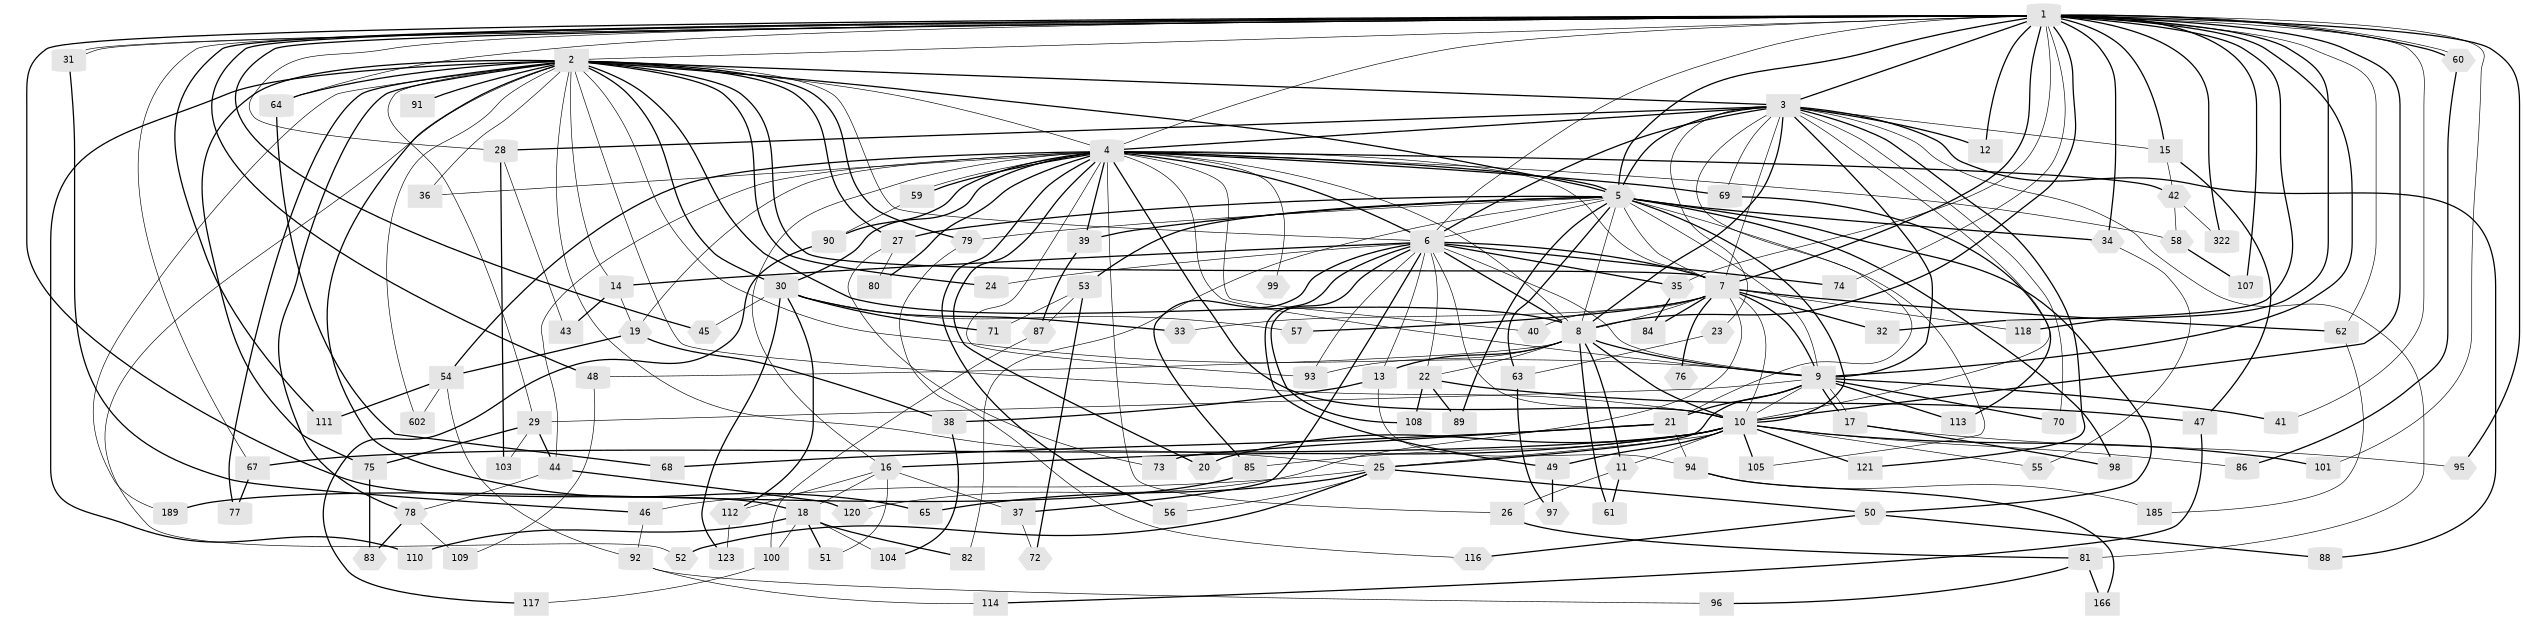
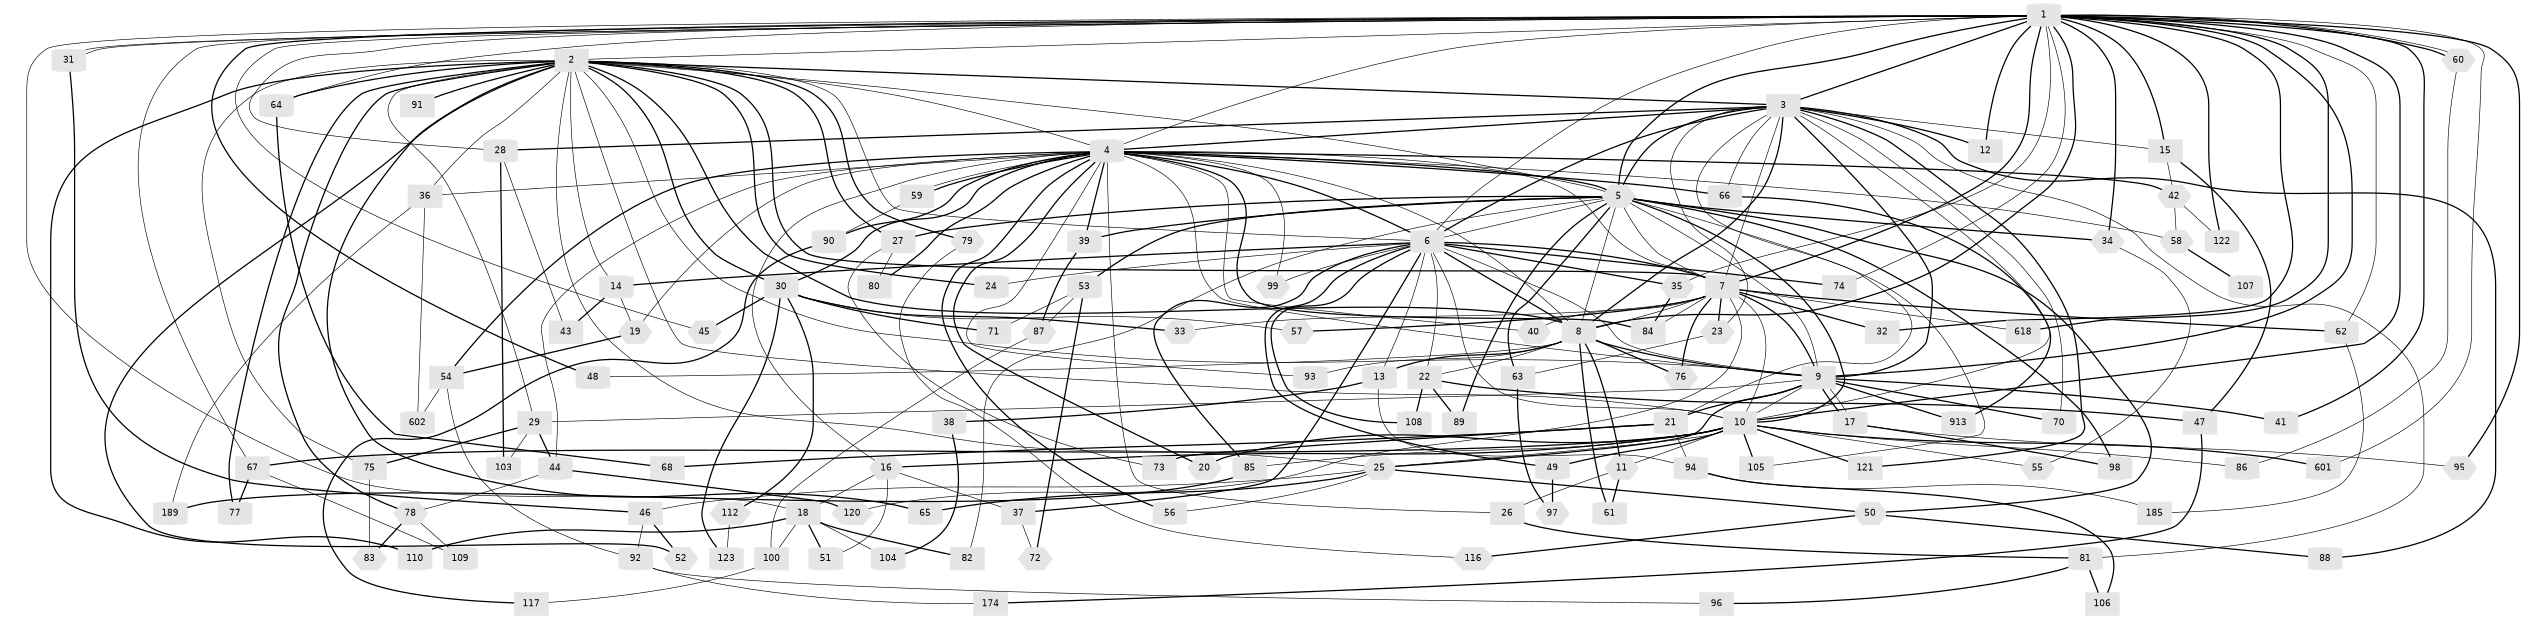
(434, 29) -> (510, 28)
(331, 43) -> (331, 43)
(2248, 74) -> none
(2424, 87) -> (2424, 87)
(1099, 111) -> (1099, 111)
(210, 145) -> (210, 145)
(1725, 196) -> (1725, 196)
(224, 199) -> (268, 337)
(397, 202) -> (421, 310)
(1168, 222) -> none
(2222, 242) -> (2222, 242)
(1363, 302) -> (1347, 261)
(1685, 310) -> (1685, 310)
none -> (1720, 310)
(740, 311) -> (740, 311)
(2448, 322) -> (2448, 322)
(2023, 332) -> (2023, 332)
(784, 369) -> none
(1654, 386) -> (1632, 356)
(1360, 405) -> (1248, 295)
(324, 423) -> none
(1958, 423) -> (1958, 423)
(109, 450) -> (109, 450)
(2323, 468) -> (2323, 468)
(572, 488) -> (357, 512)
(819, 488) -> none
(370, 513) -> (370, 513)
(1033, 535) -> (663, 536)
(991, 604) -> (991, 604)
(2102, 604) -> (2102, 604)
